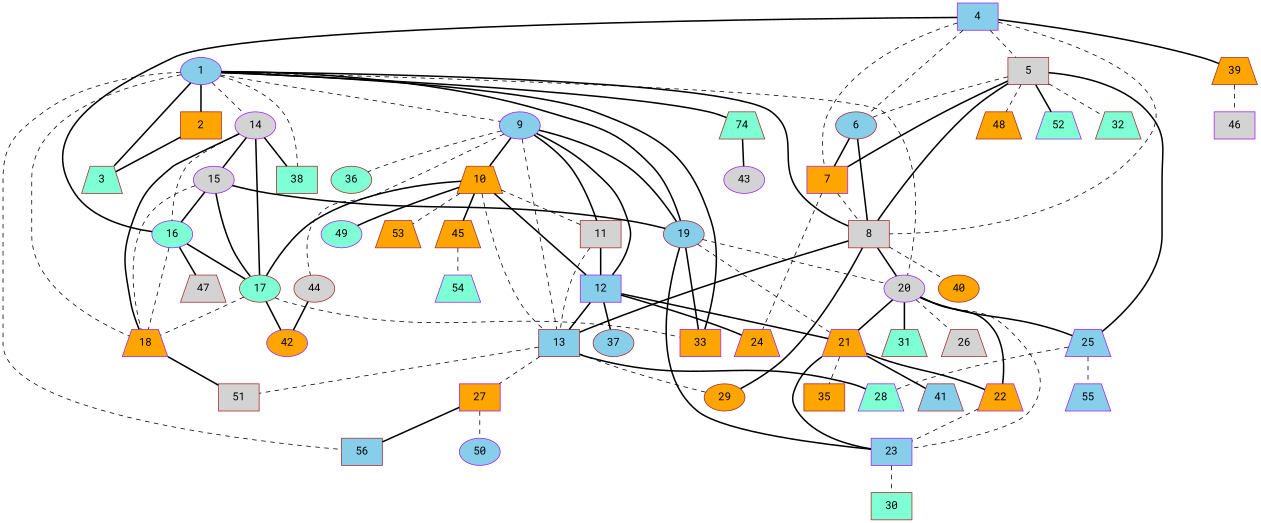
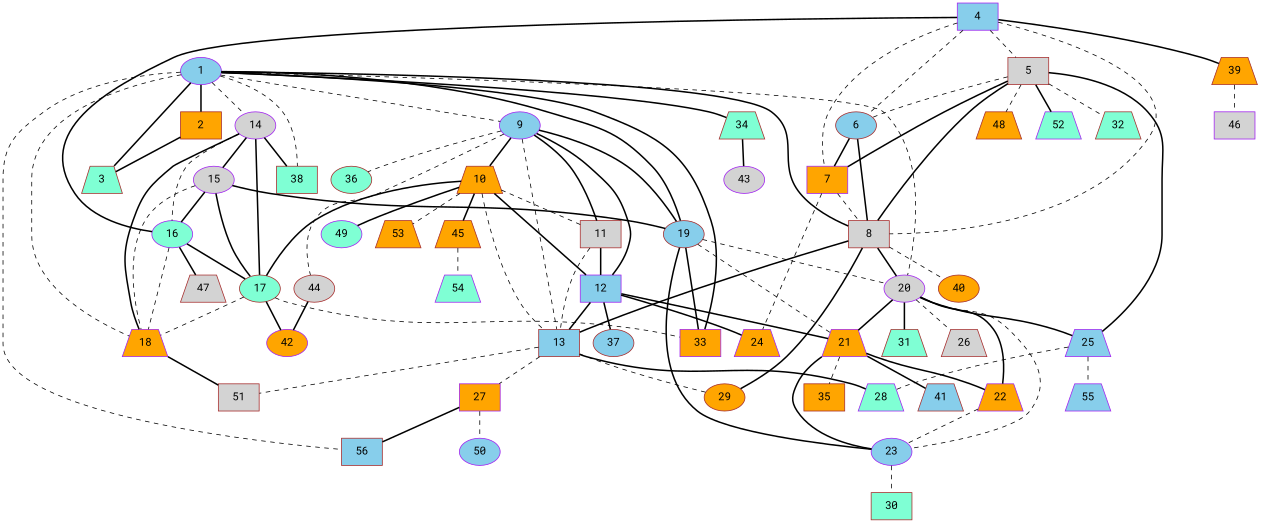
(742, 125) -> (742, 125)
(892, 452) -> (892, 452)
